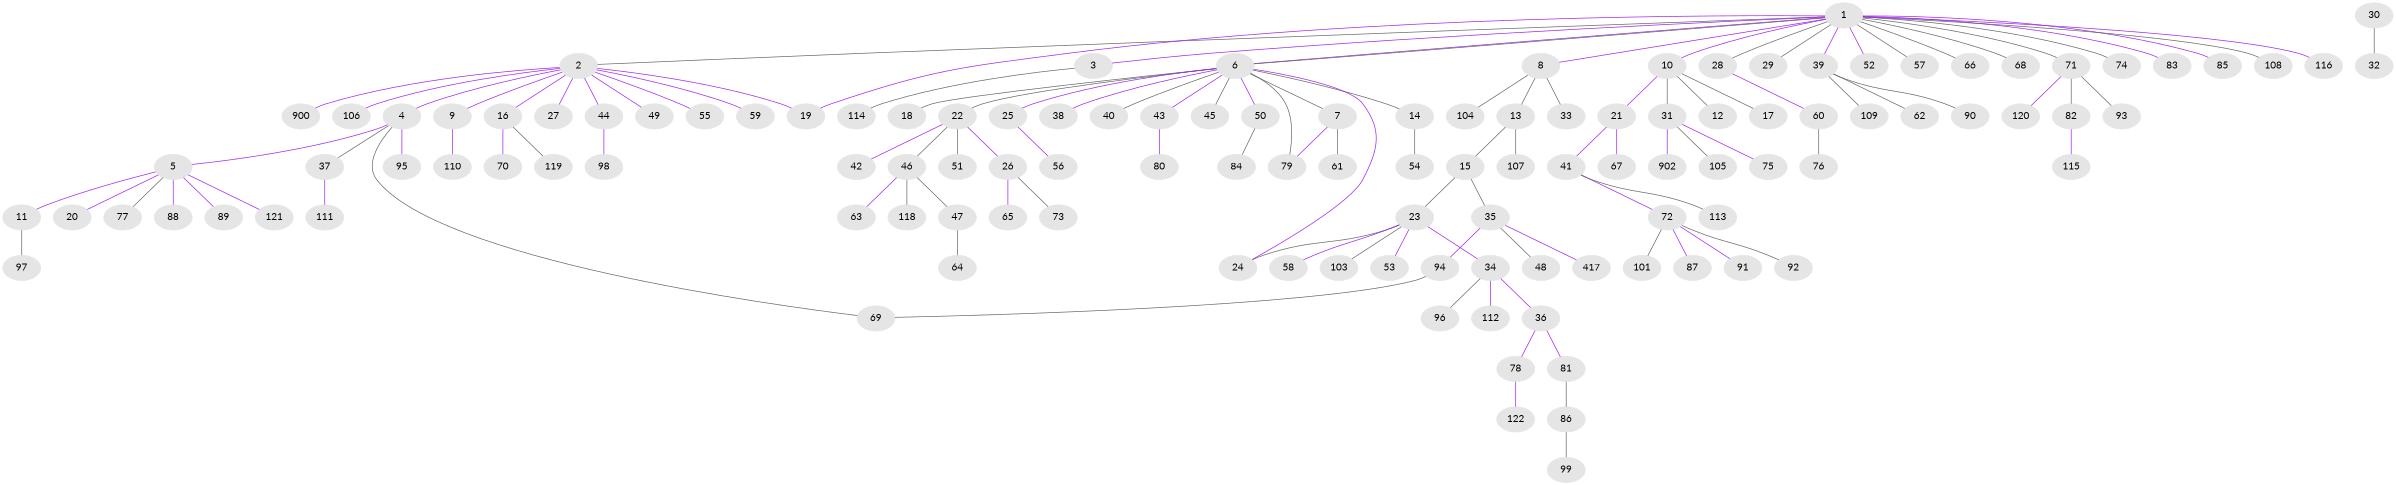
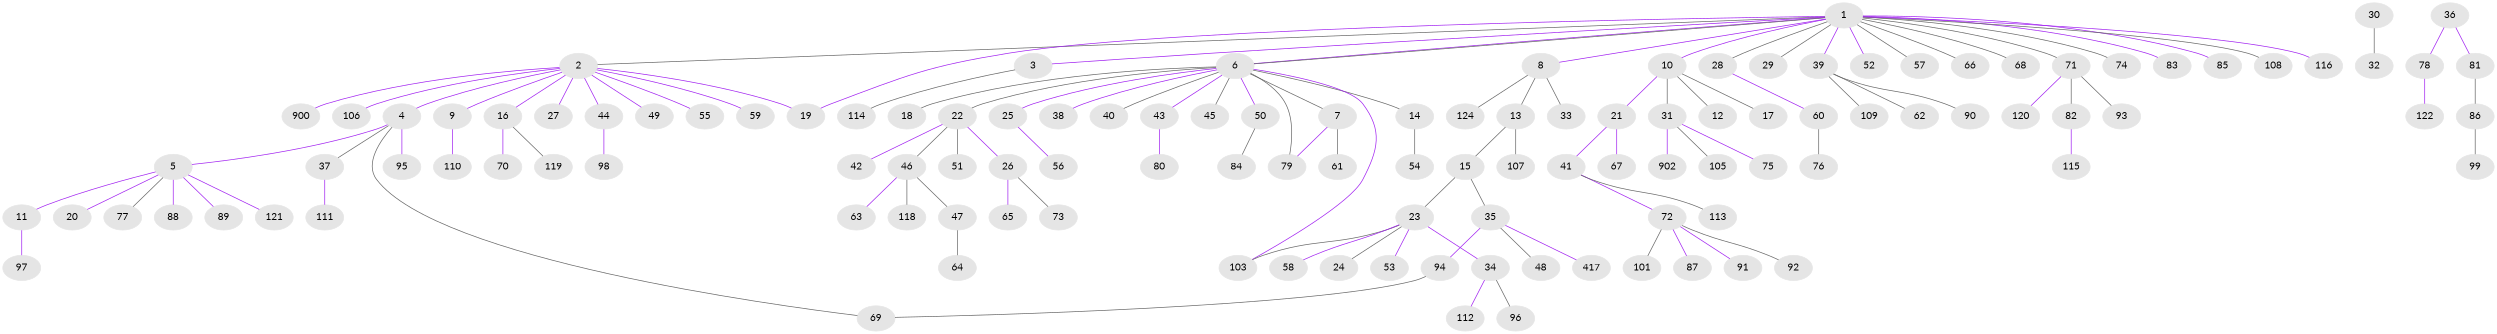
(1465, 116) -> (1465, 116)
(1374, 152) -> (1374, 152)
(22, 243) -> (22, 243)
(1516, 293) -> none
